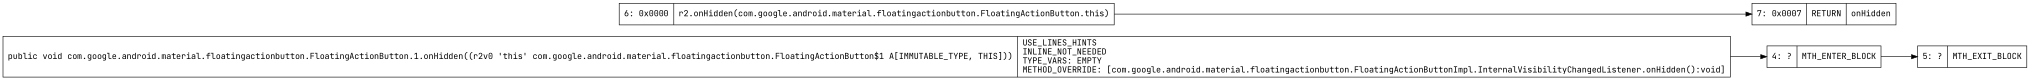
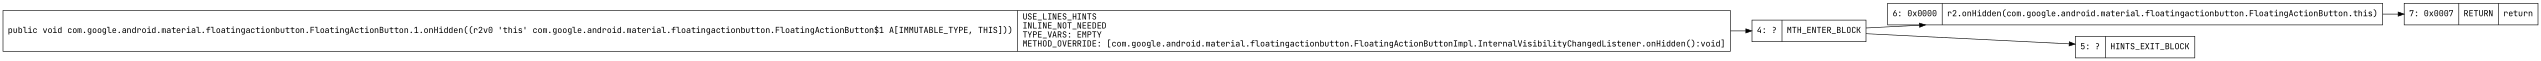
(1871, 14) -> (2518, 14)
none -> (1893, 27)
(1987, 56) -> (2150, 47)
